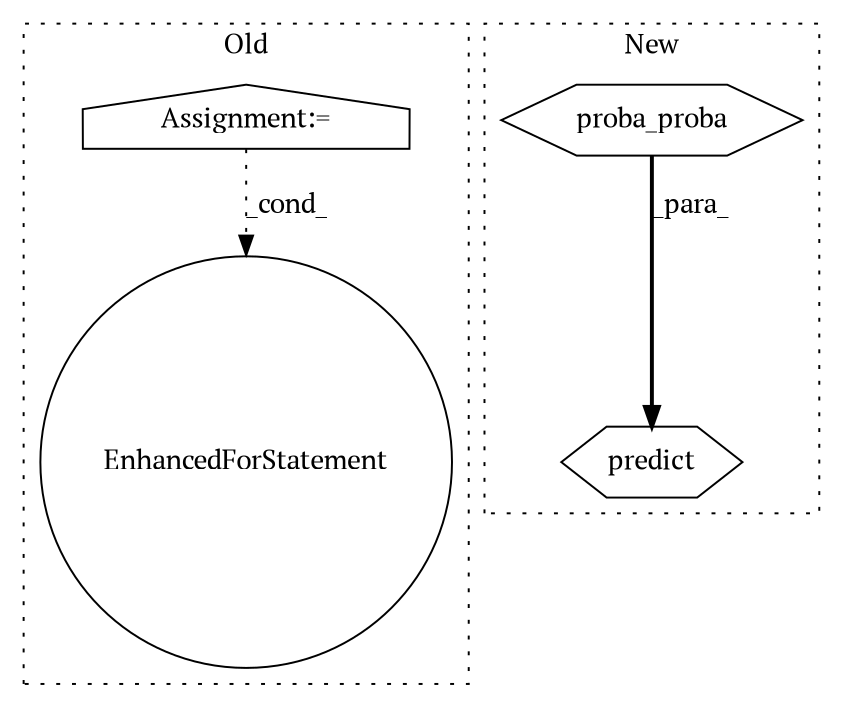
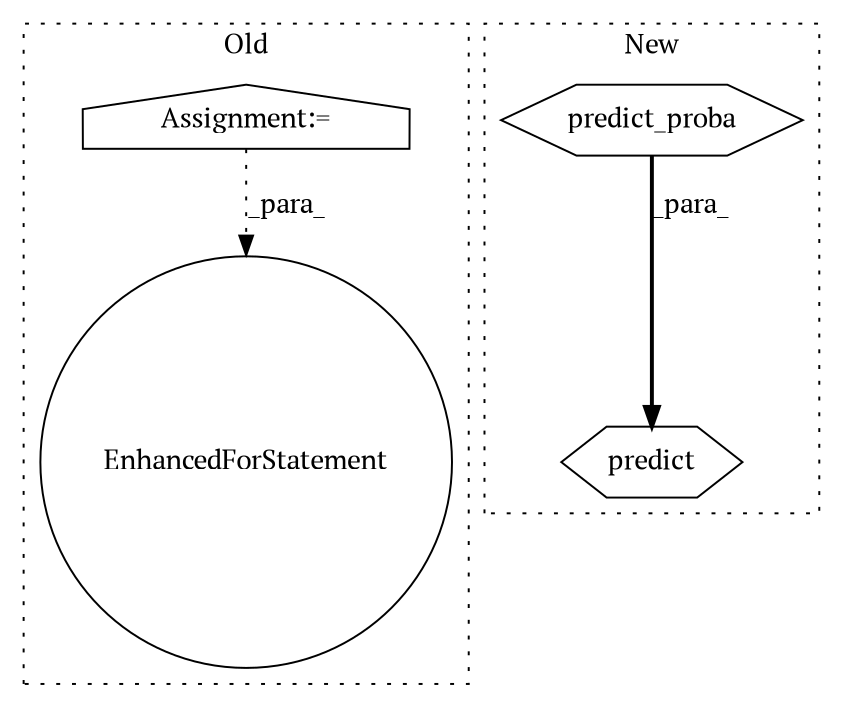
(652, 120) -> (652, 120)
(288, 206) -> (288, 206)
